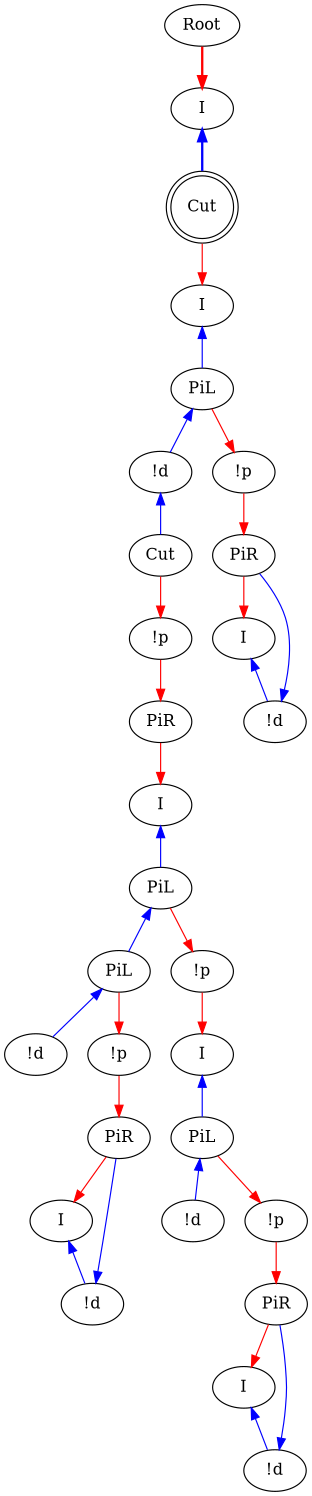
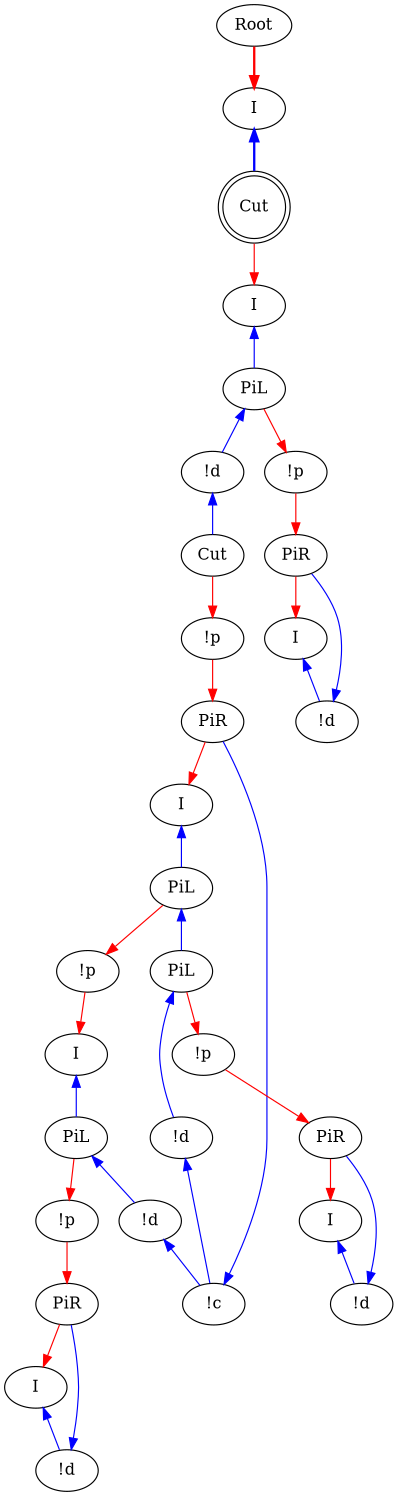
none -> (214, 1304)
